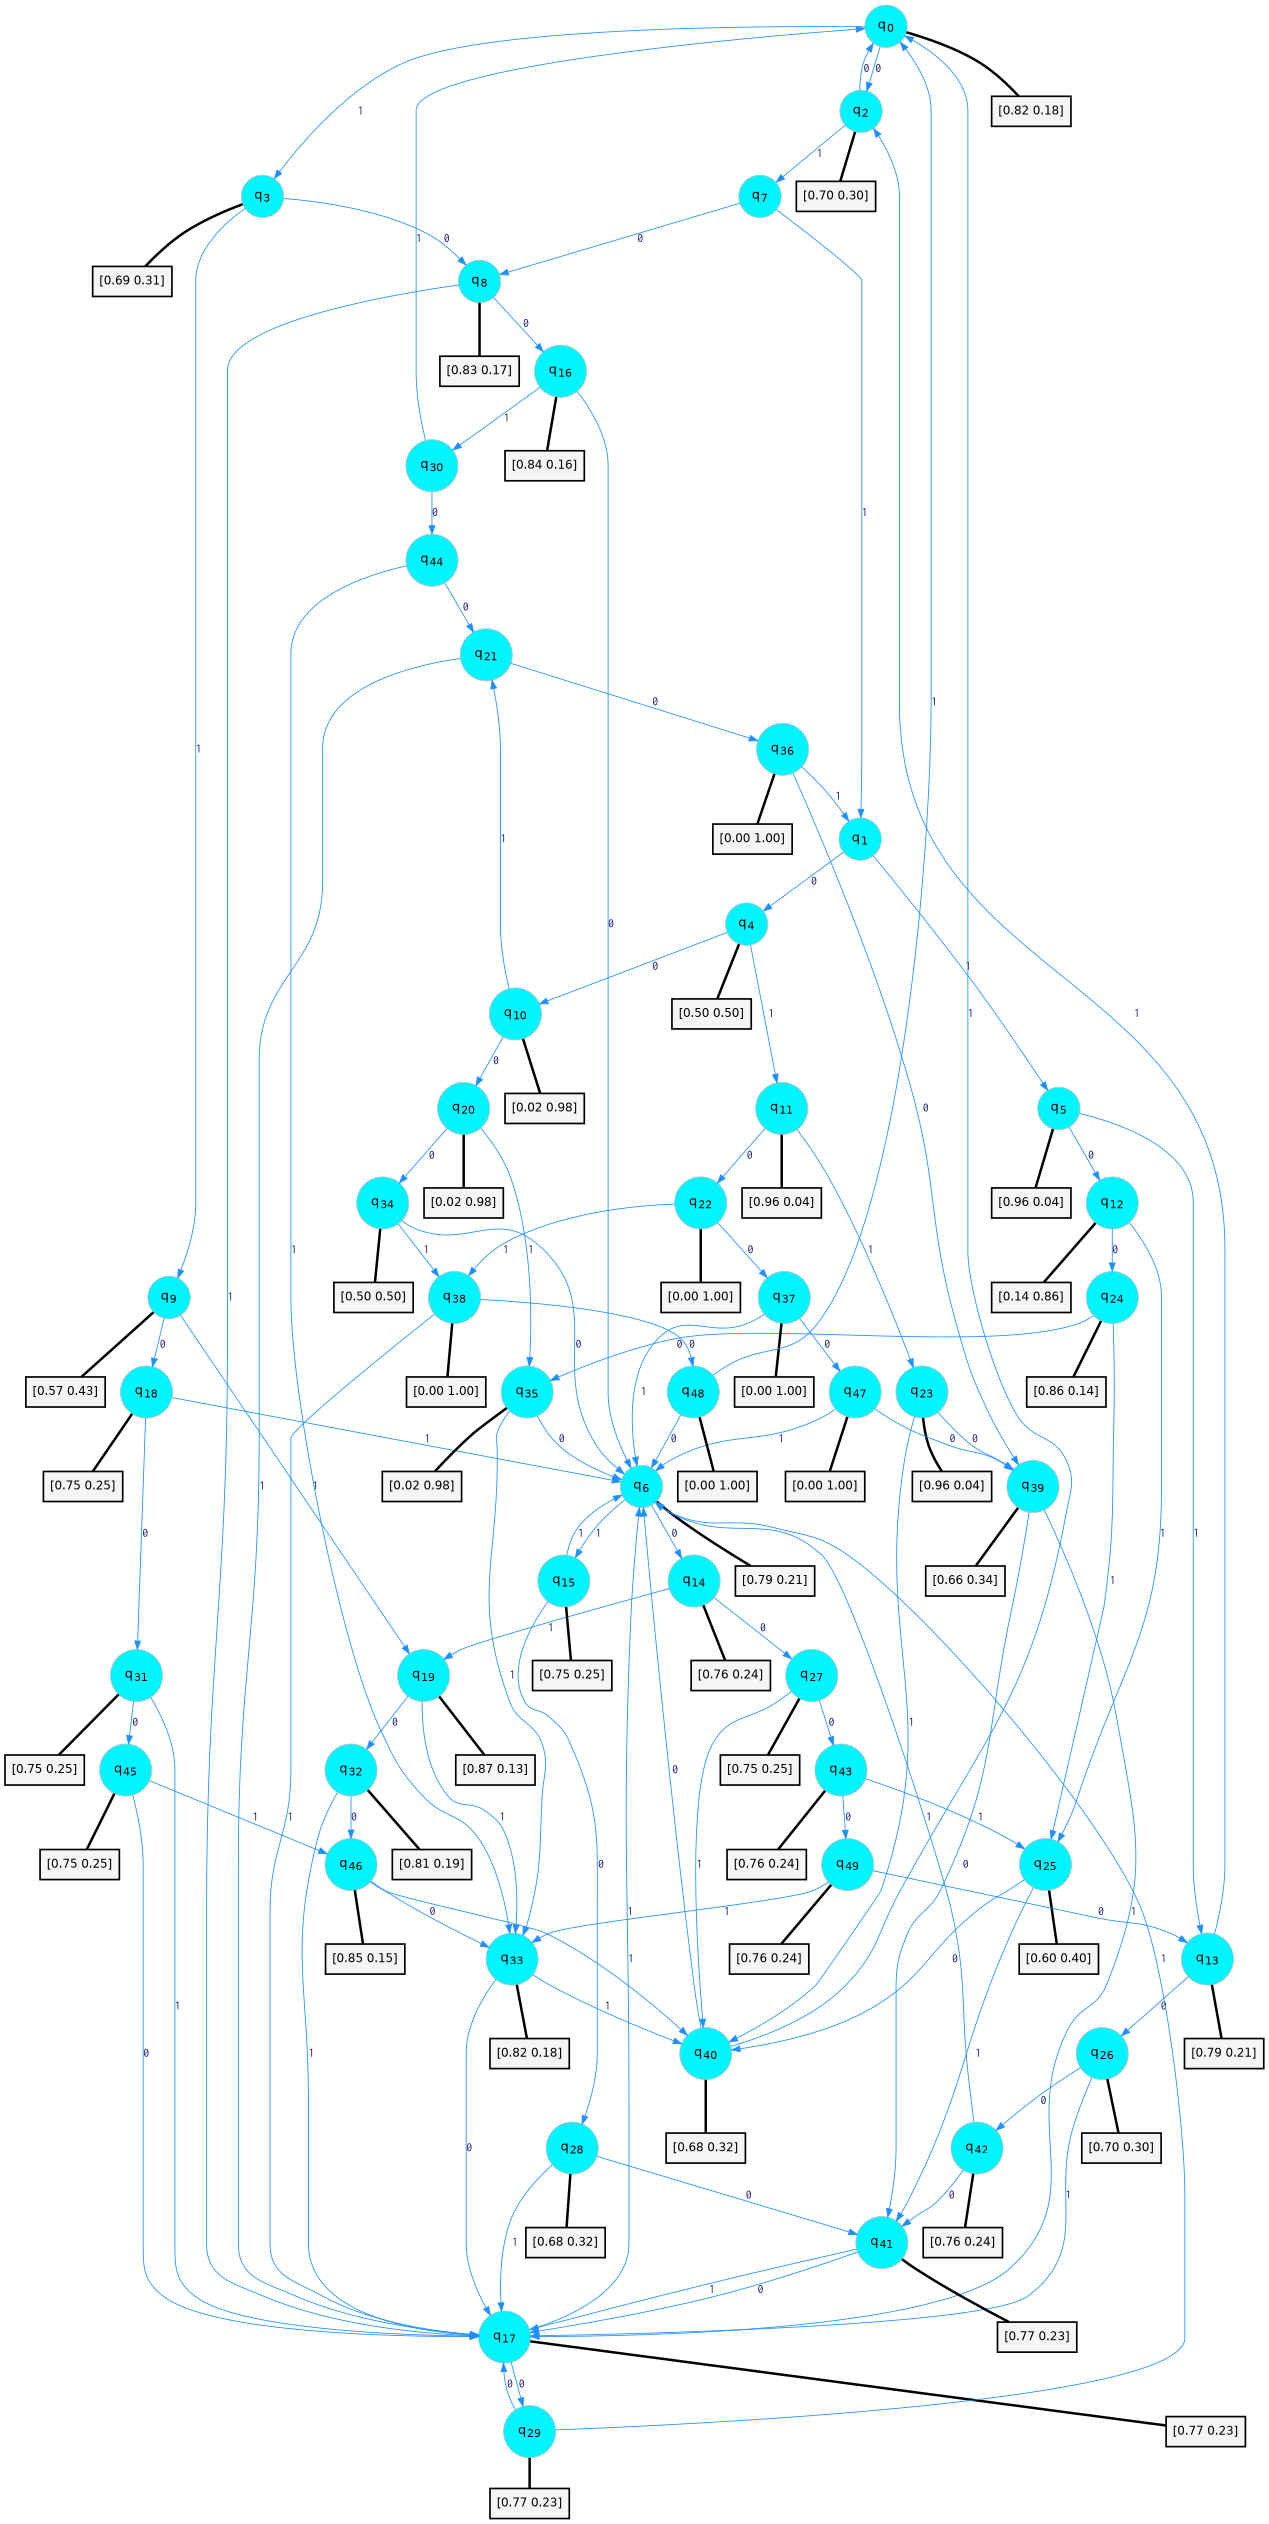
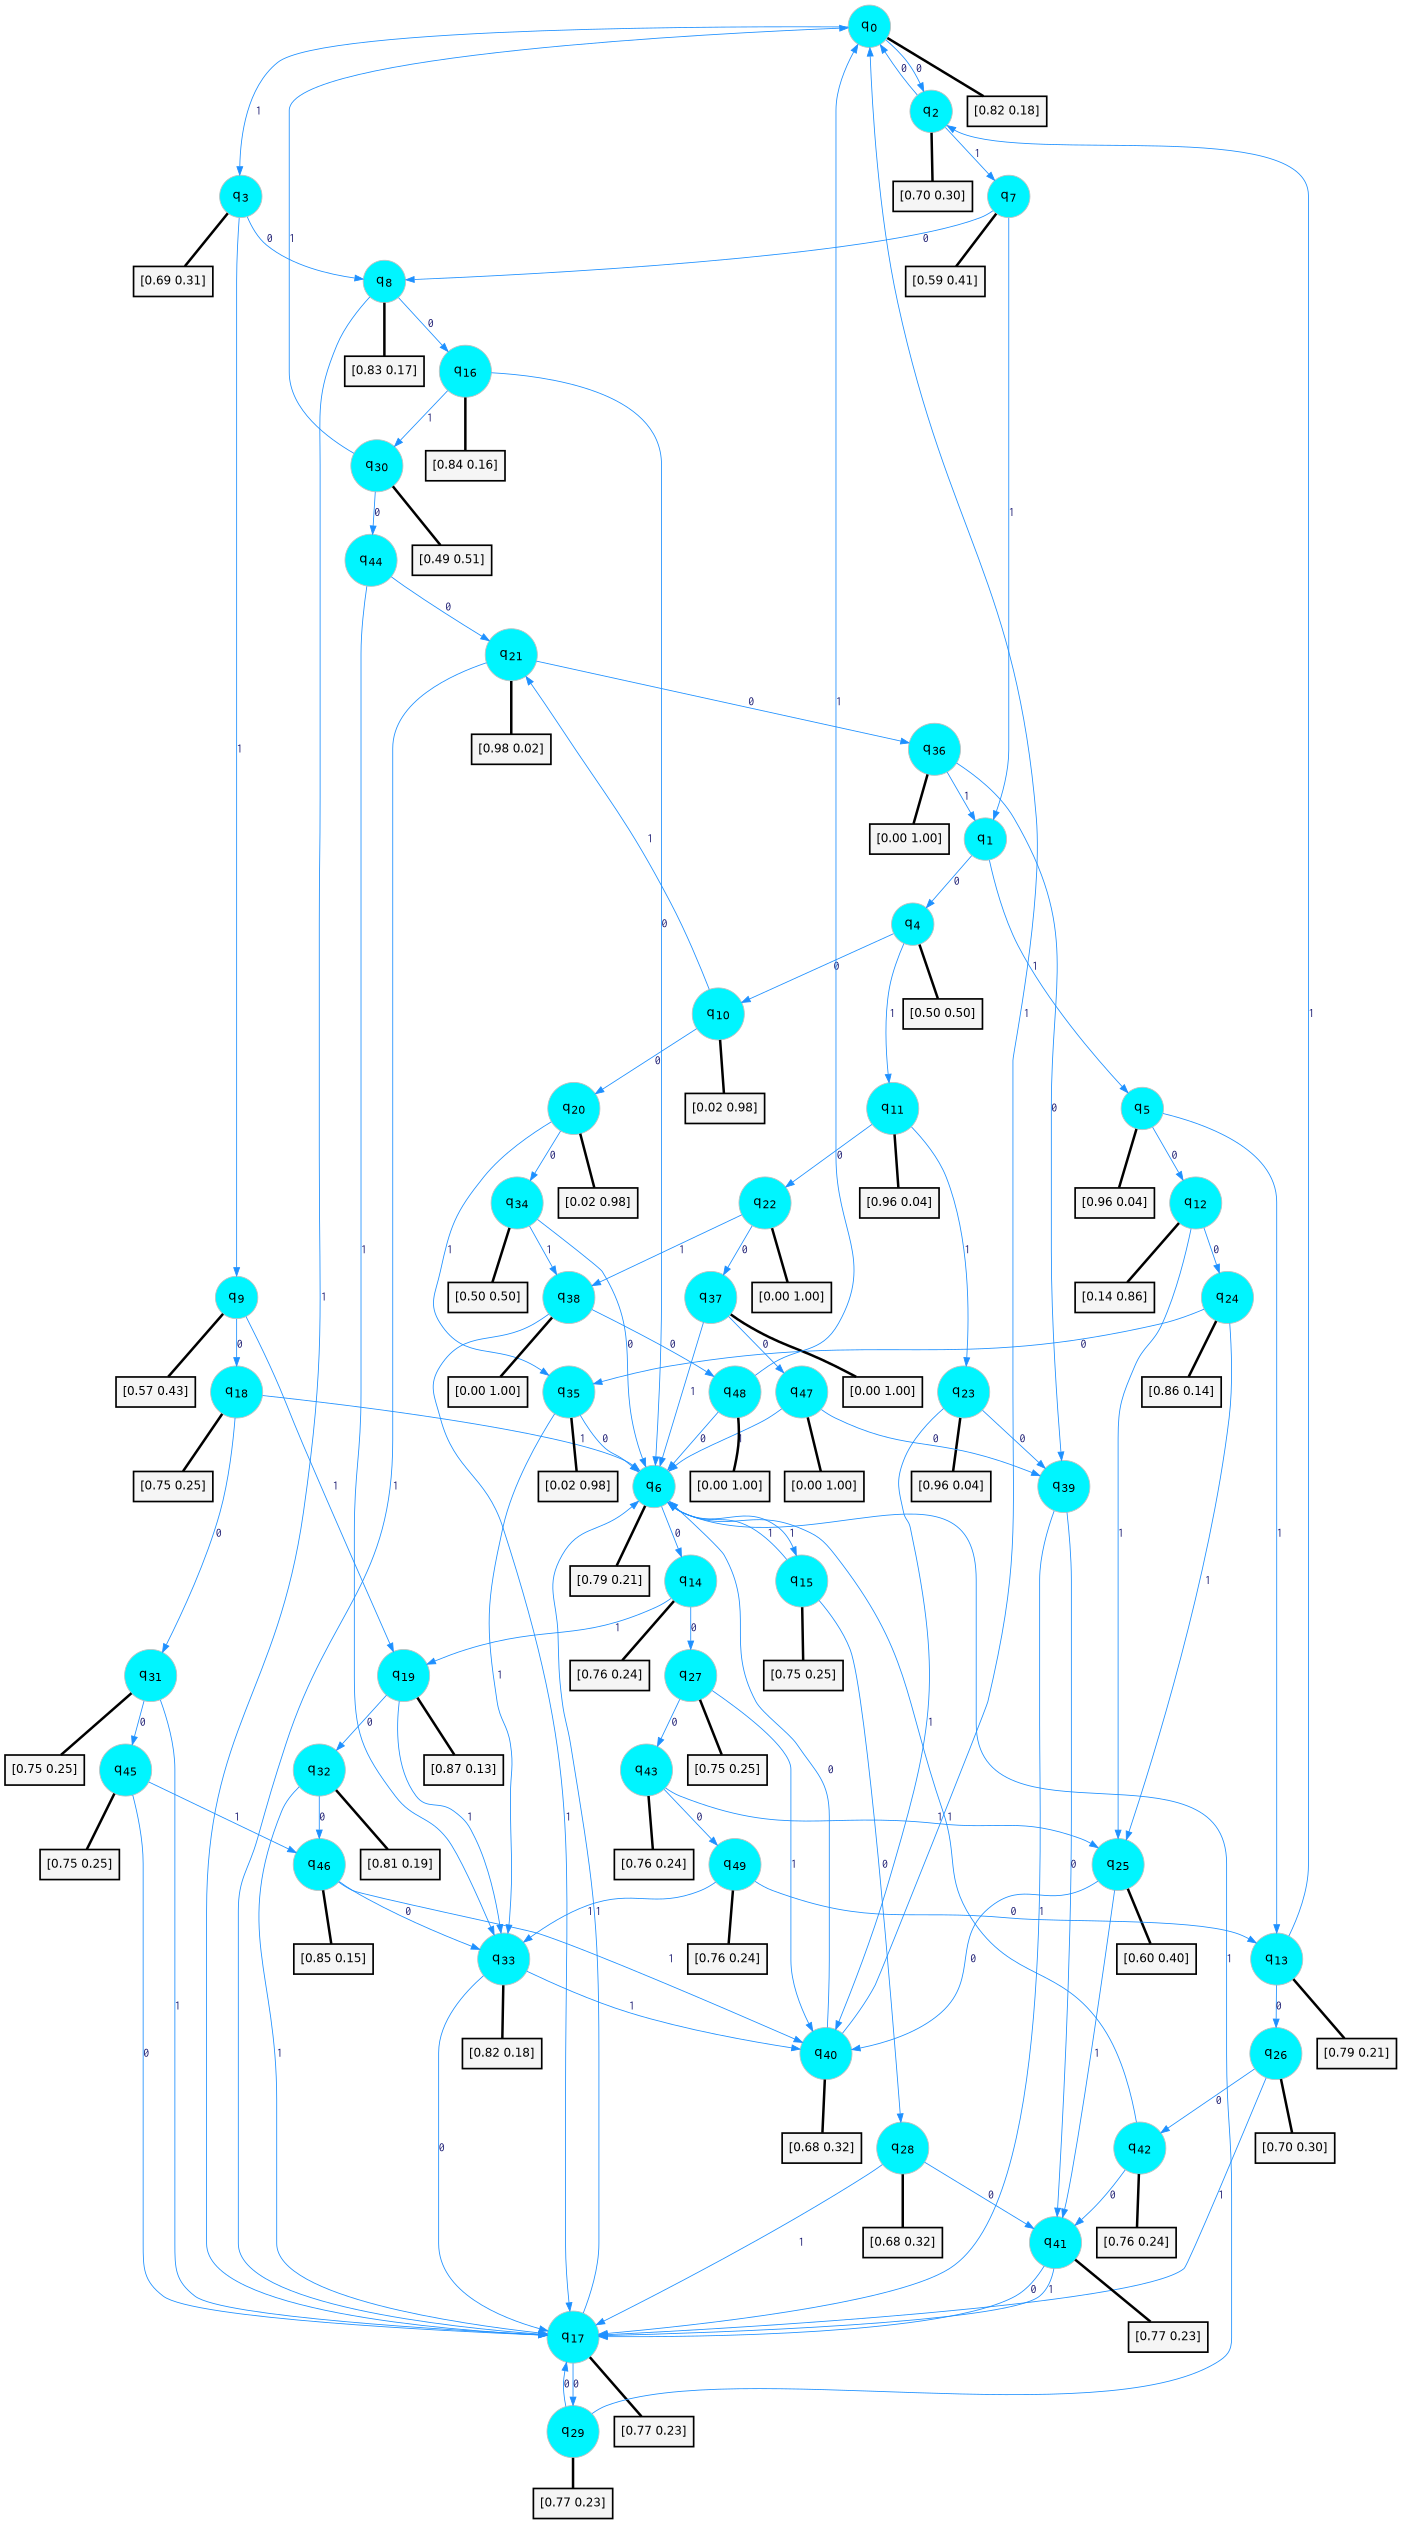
none -> (945, 281)
none -> (452, 560)
none -> (511, 749)
(965, 1581) -> none
